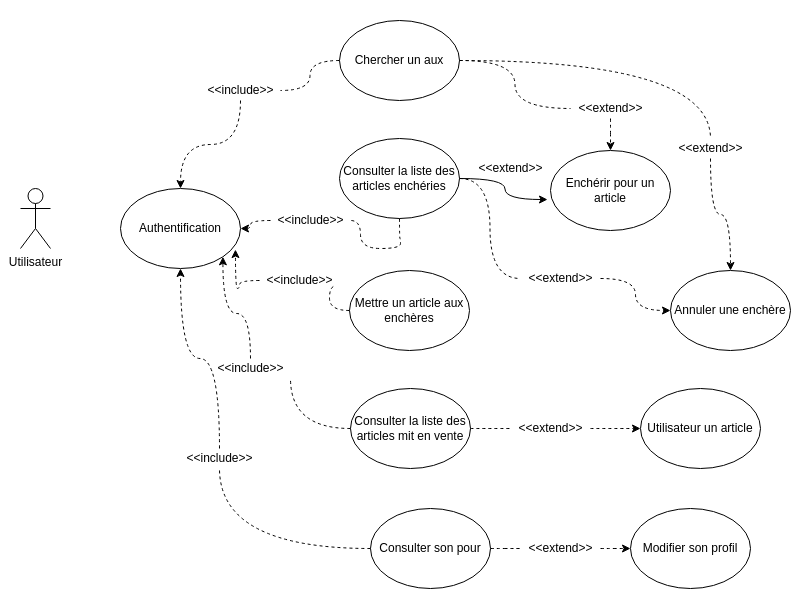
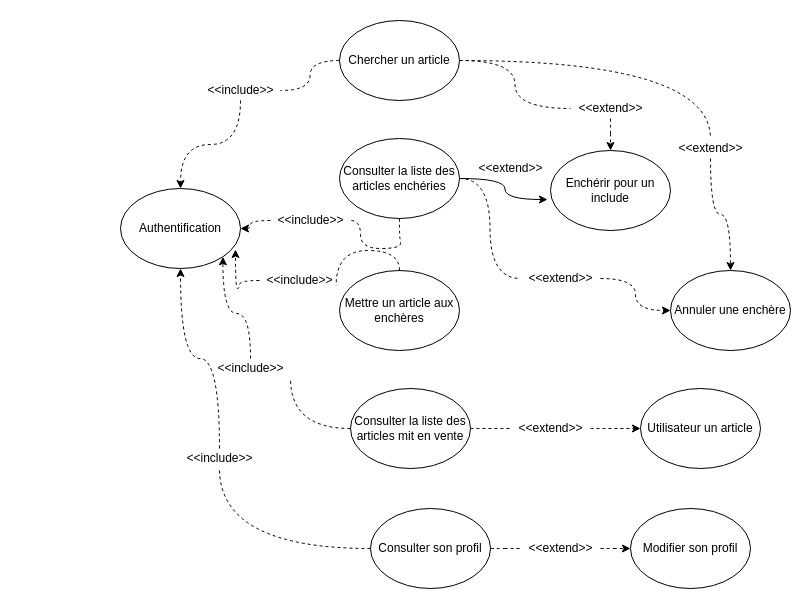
(400, 61) -> (400, 61)
(611, 191) -> (611, 191)
(36, 219) -> none
(410, 311) -> (400, 311)
(431, 549) -> (431, 549)
